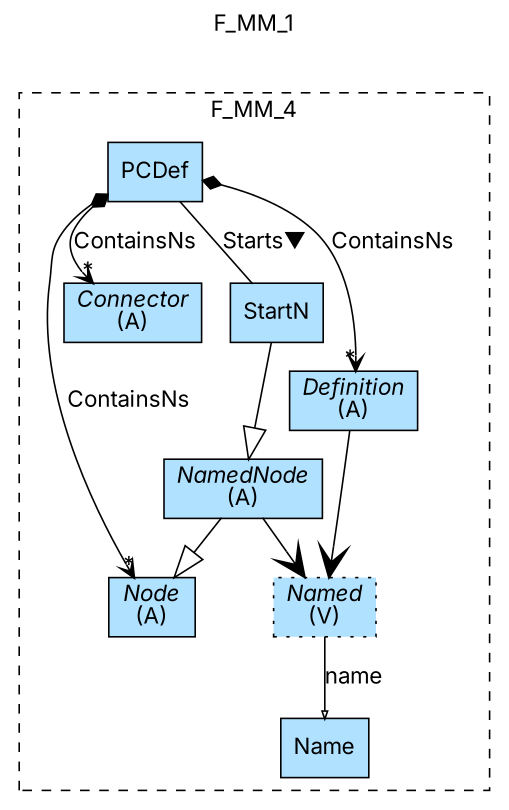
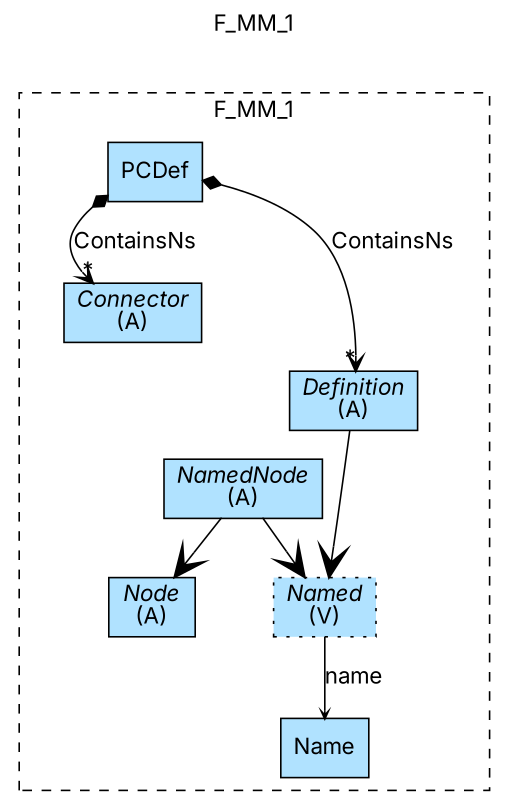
(254, 111) -> (254, 111)
(277, 313) -> none
(55, 384) -> none
(208, 535) -> (208, 535)
(325, 674) -> (325, 674)
